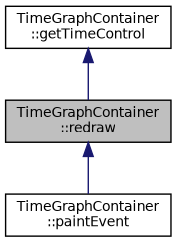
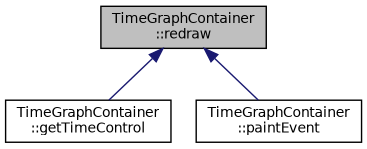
(88, 81) -> (131, 79)
